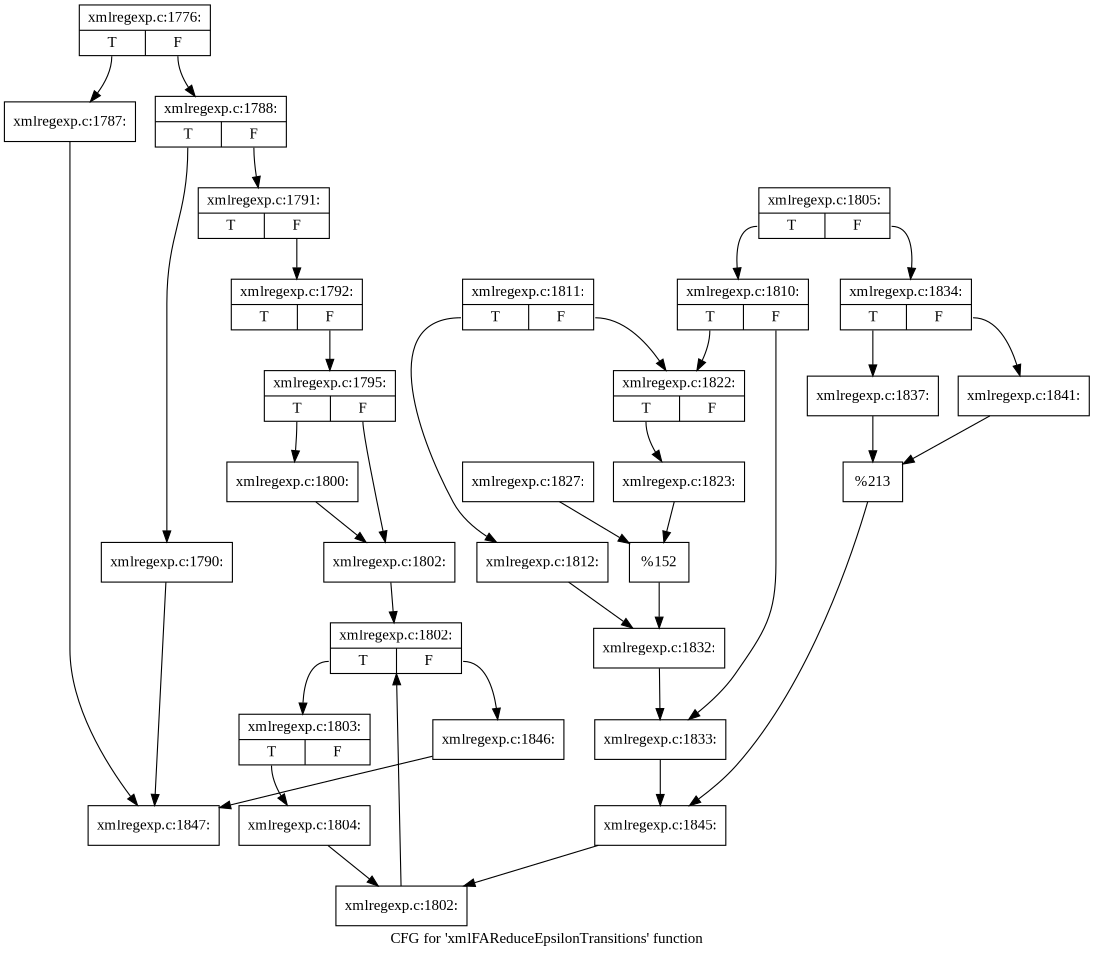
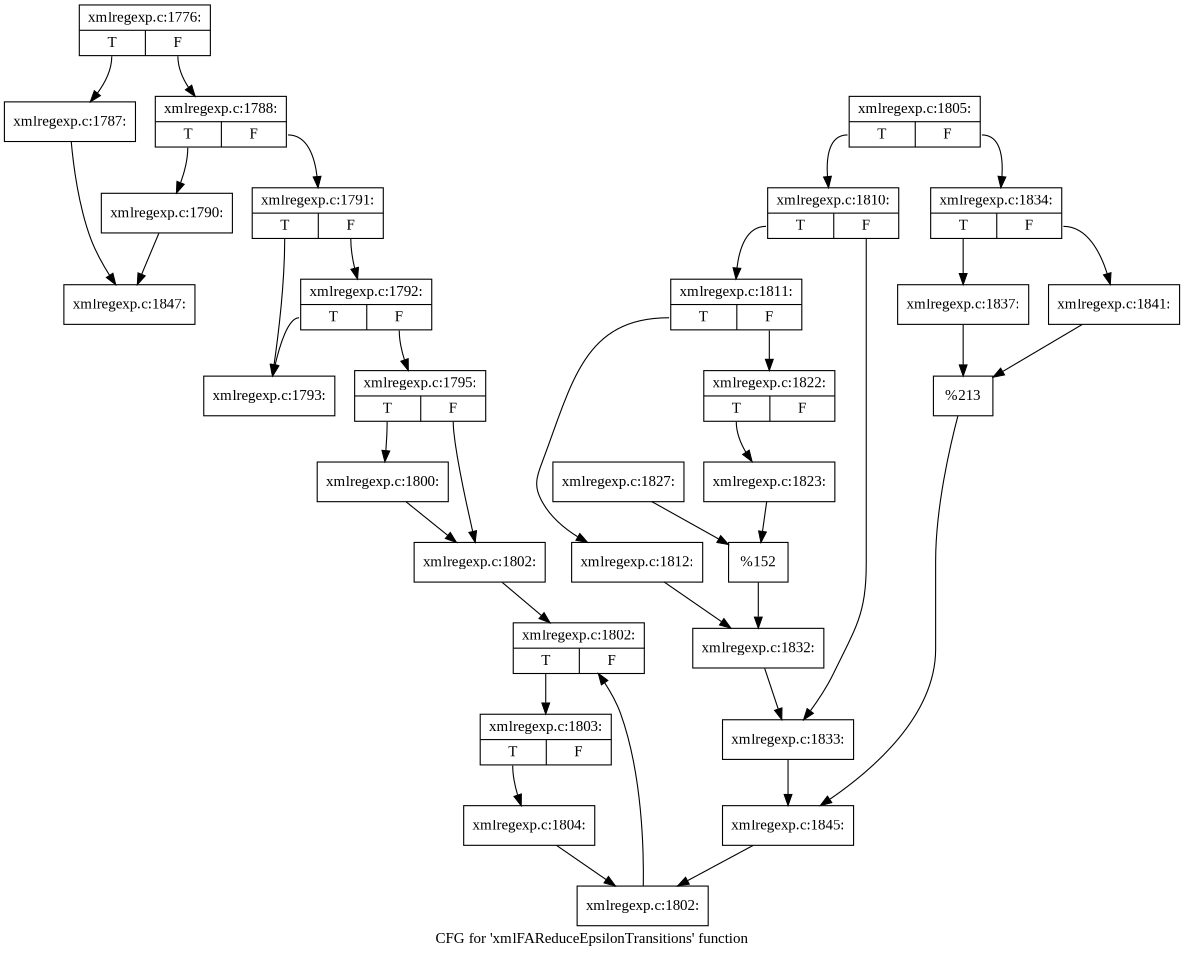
(708, 346) -> (744, 241)
none -> (269, 396)
(498, 740) -> none
